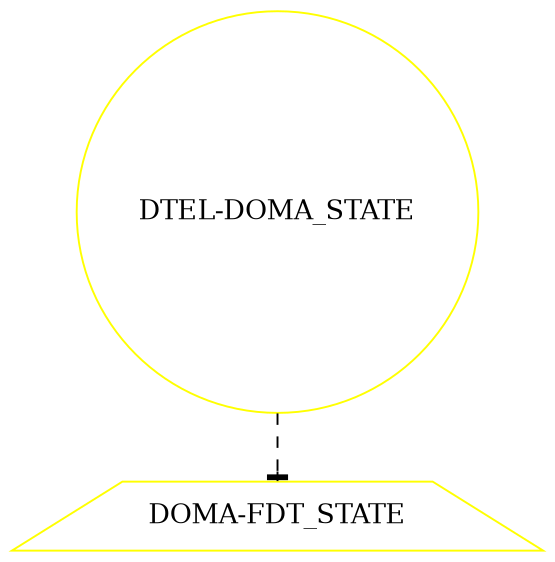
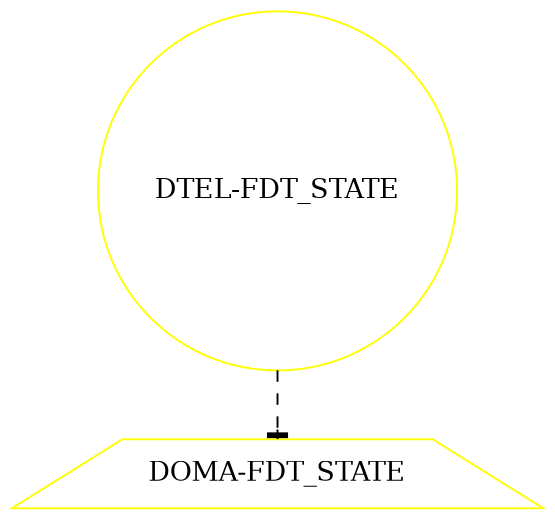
(278, 212) -> (278, 191)
